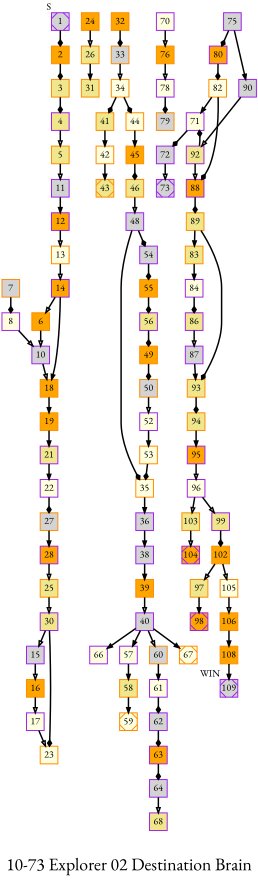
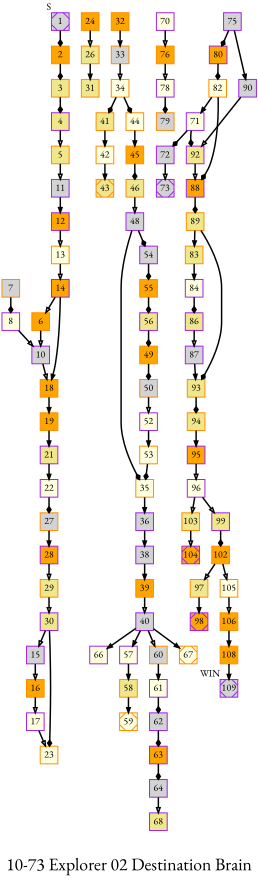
(120, 35) -> (120, 35)
(200, 141) -> (191, 135)
(49, 588) -> (49, 588)
